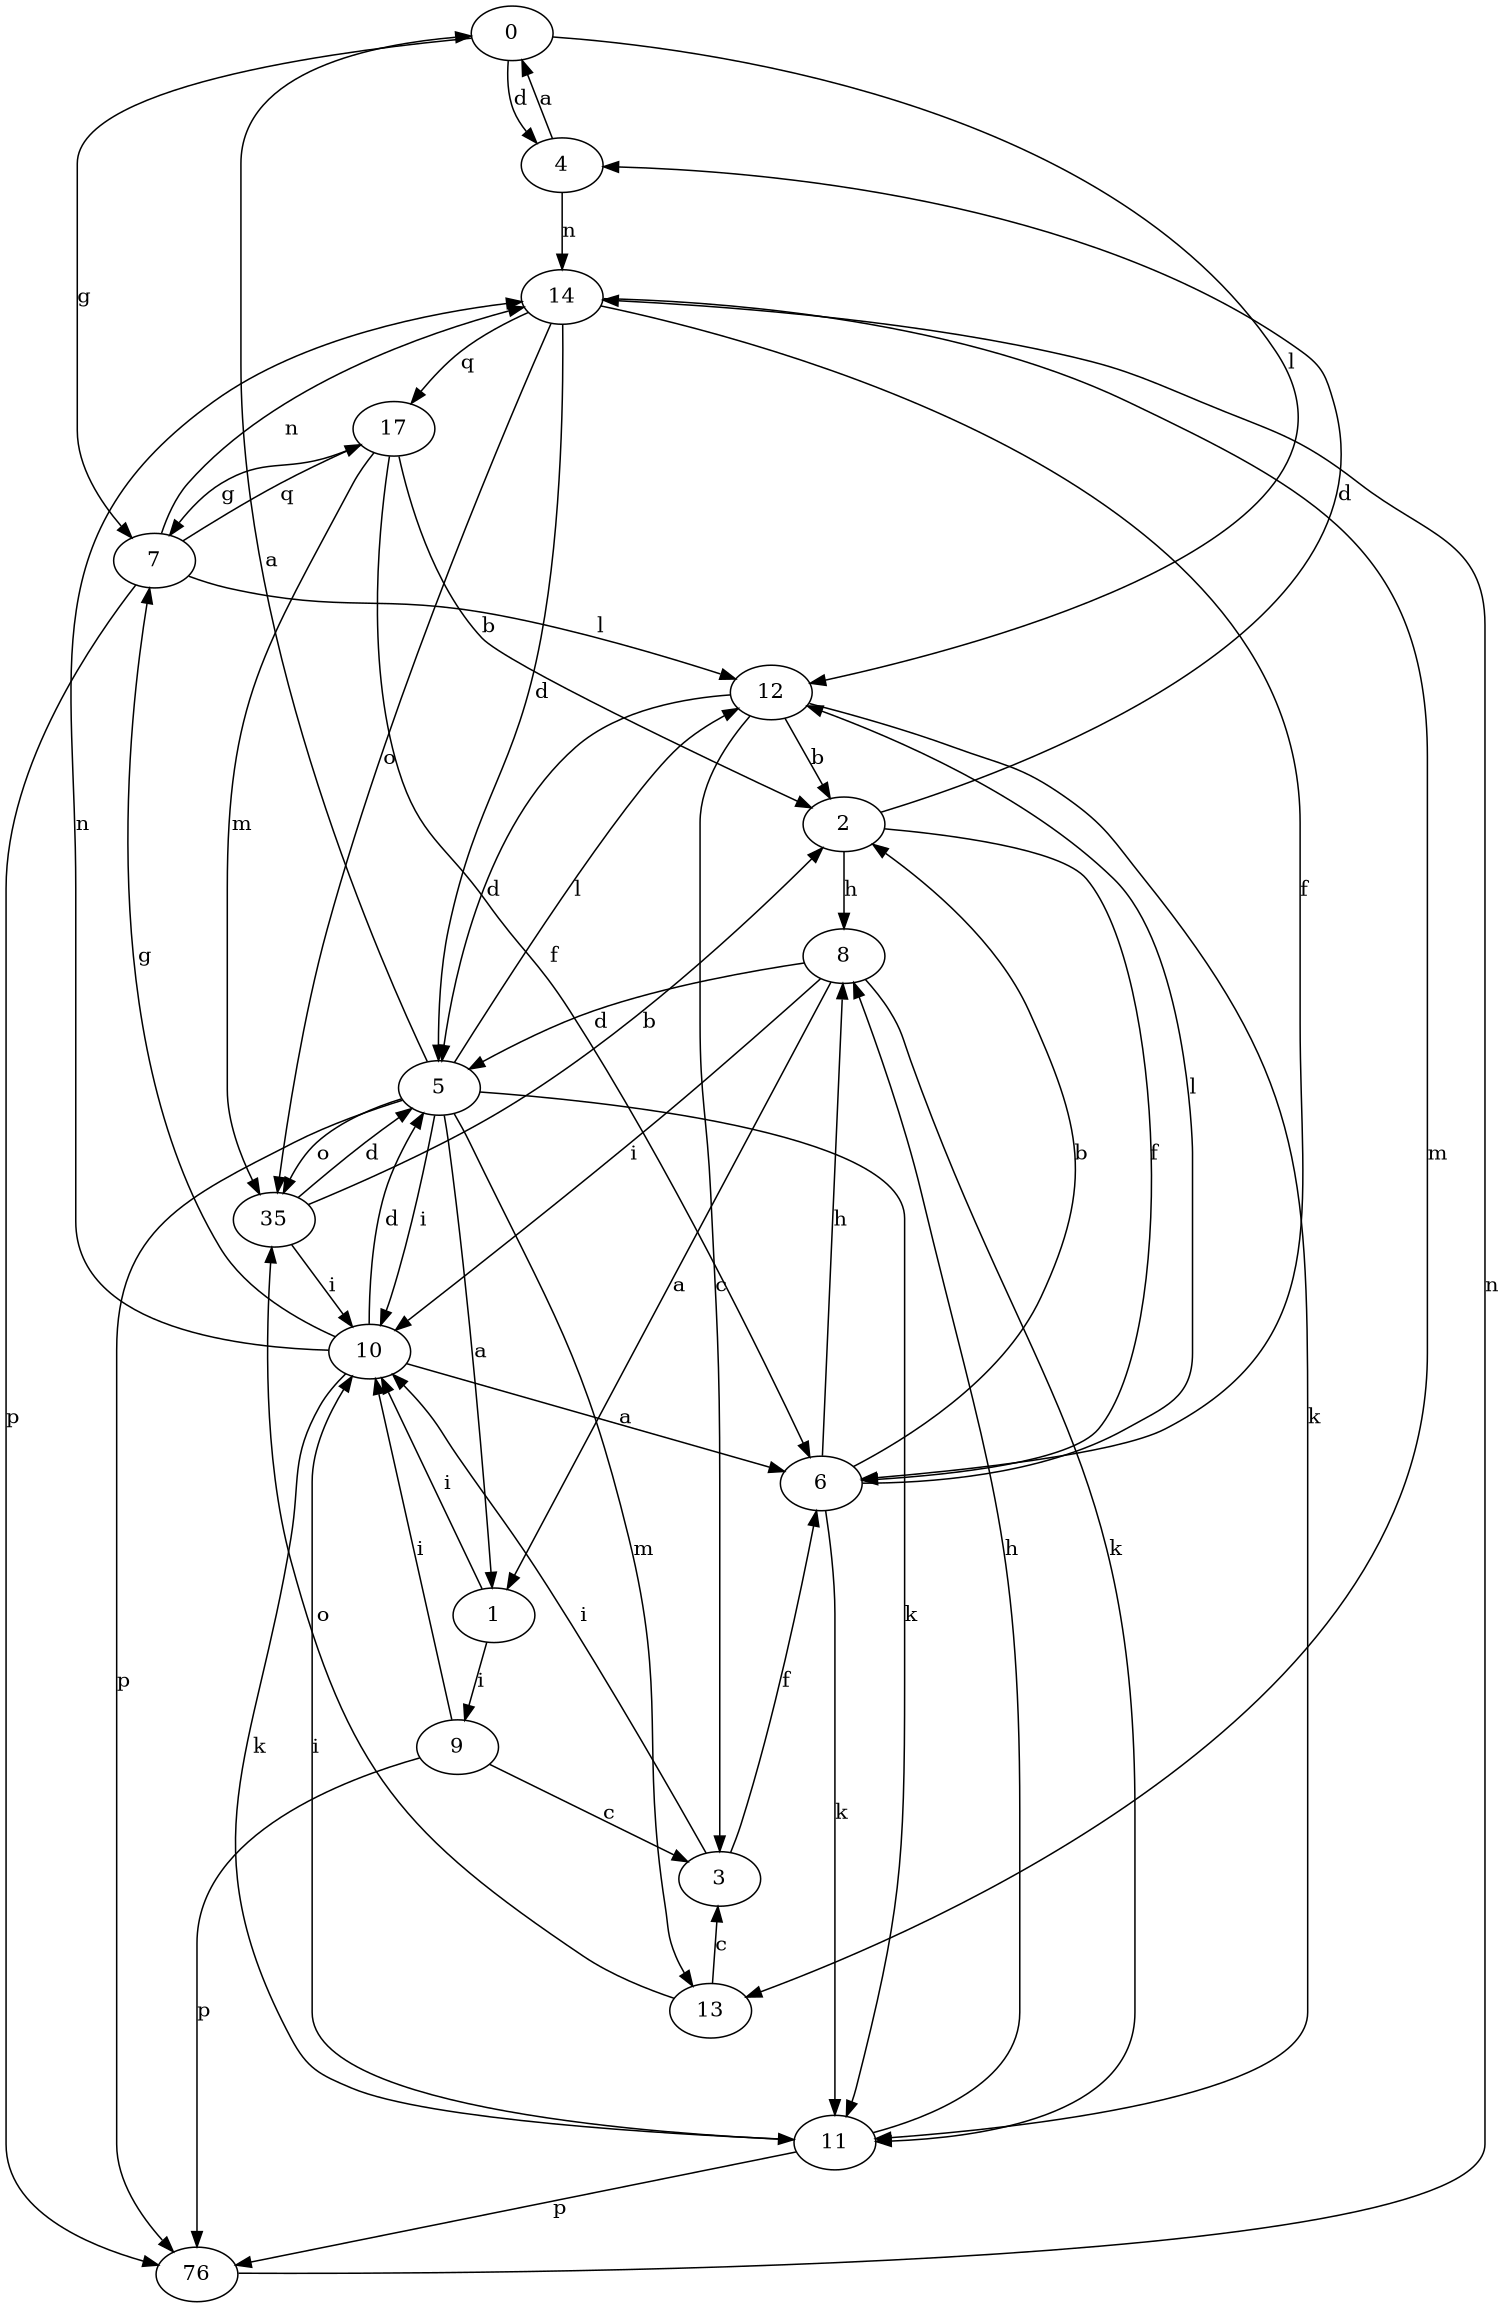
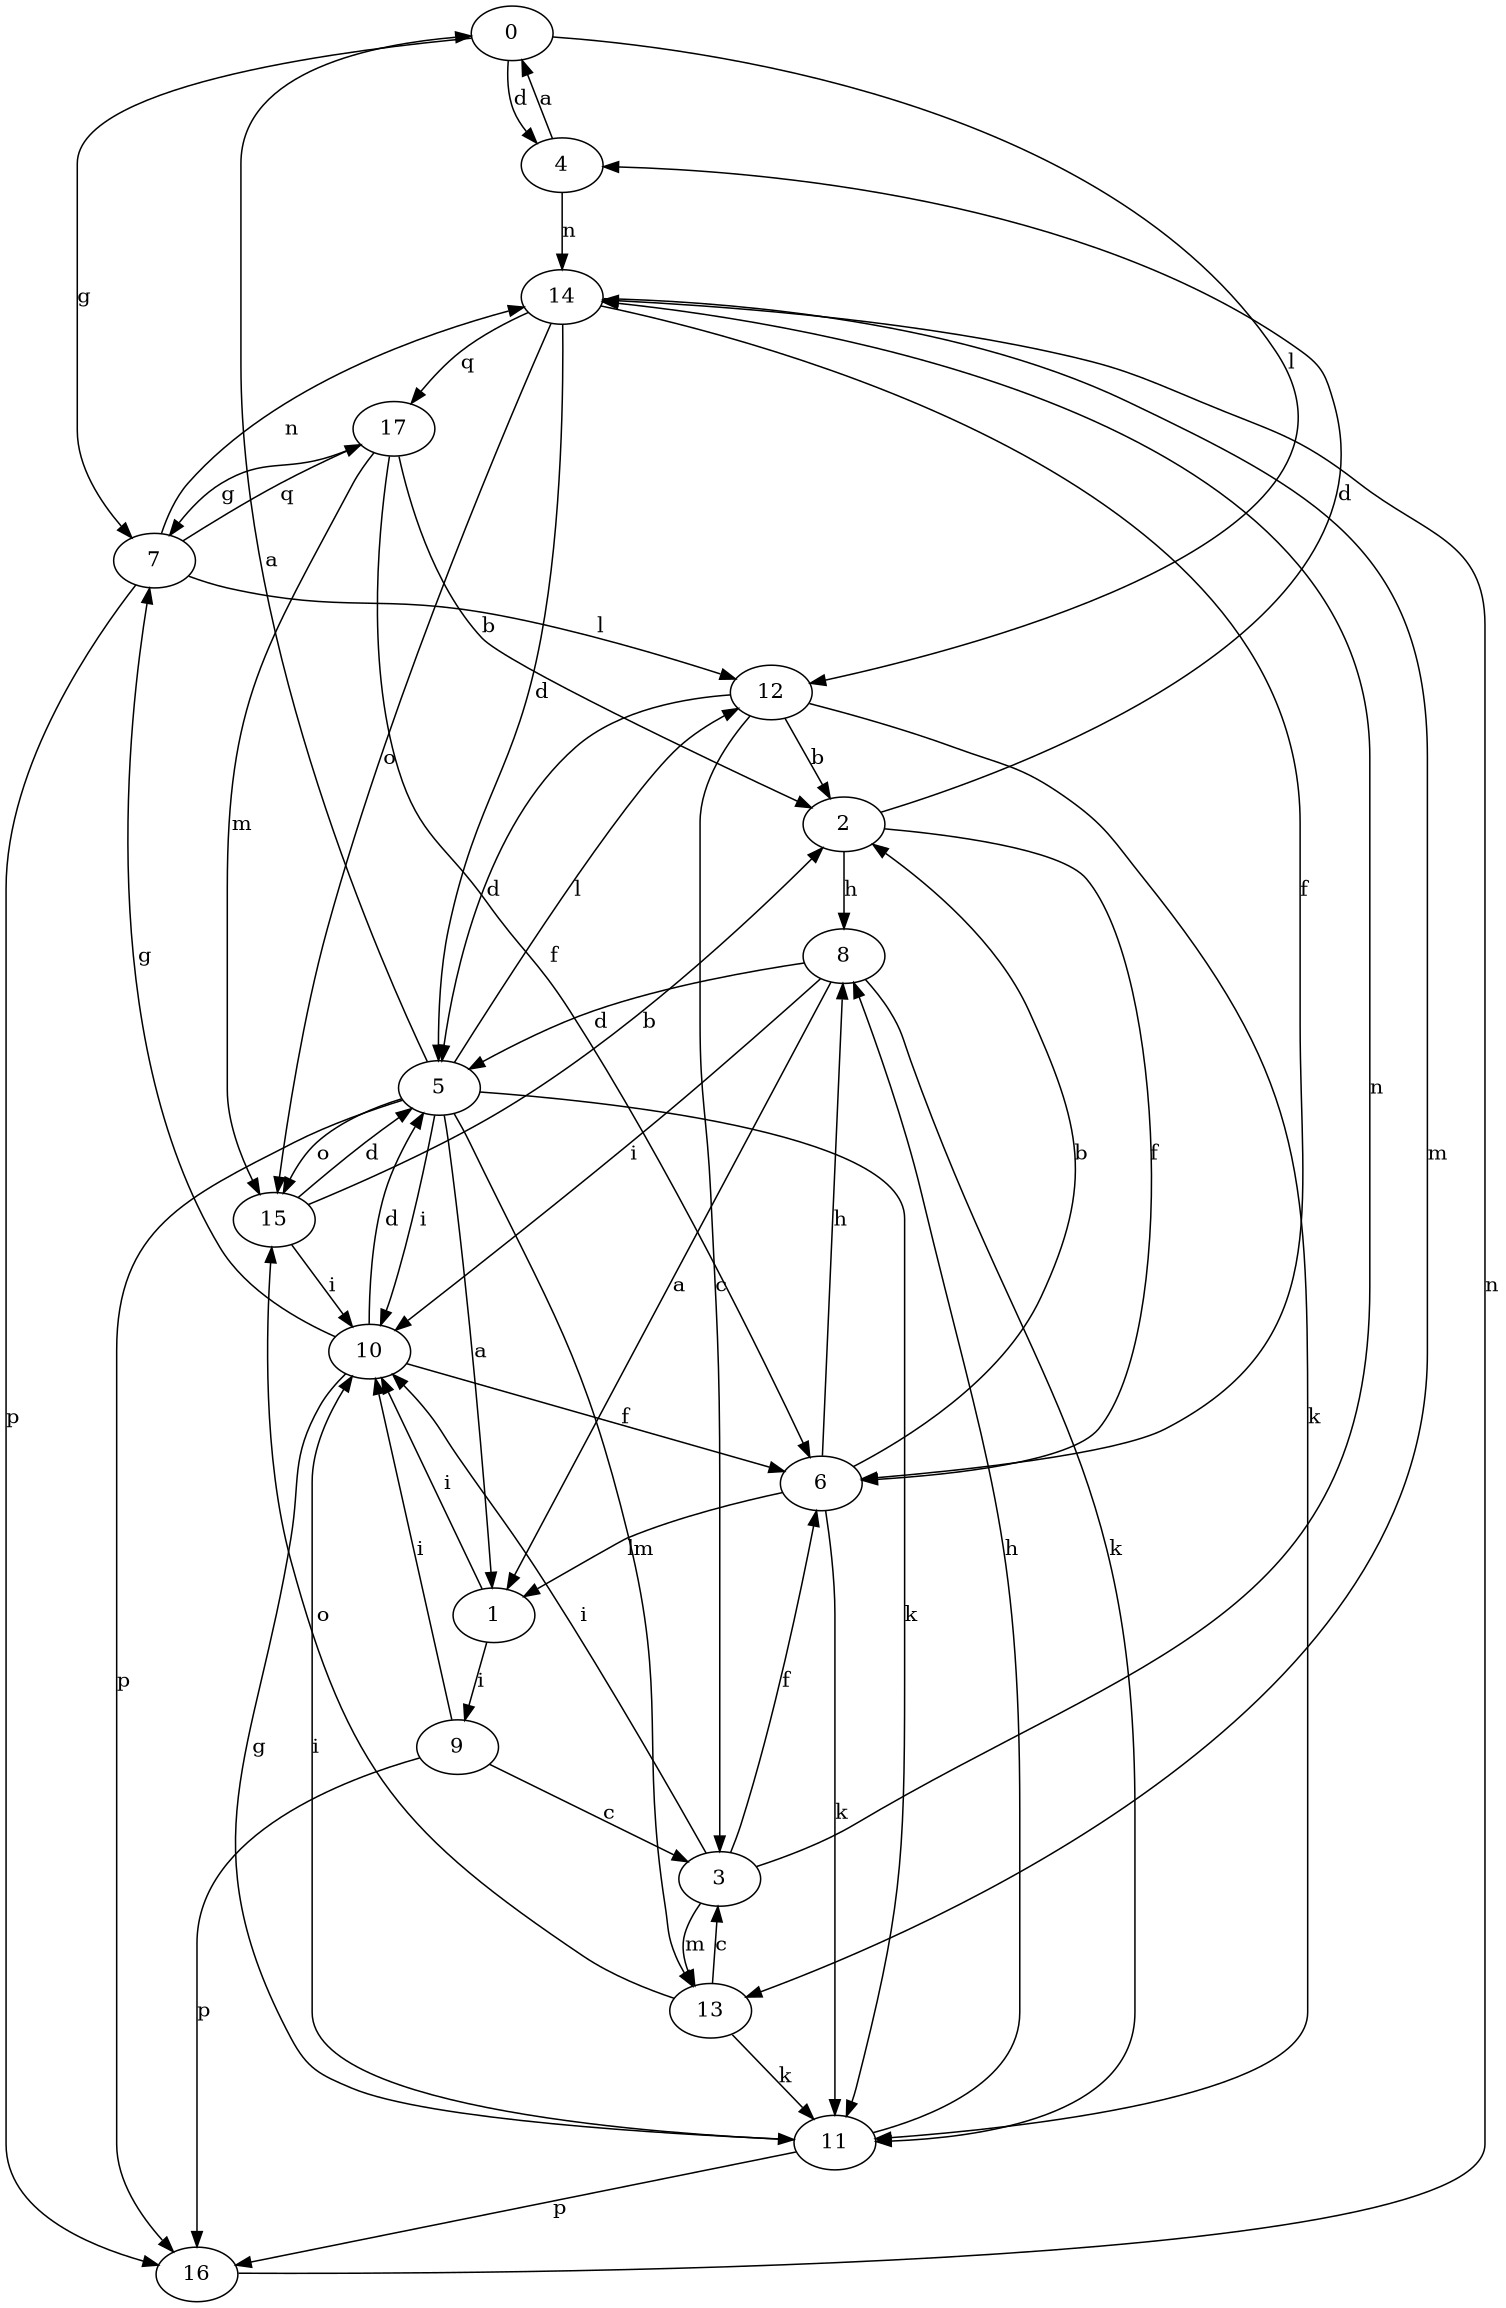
(73, 787) -> (1370, 998)
(1191, 1128) -> (655, 1528)
(274, 1220) -> (274, 1220)
(626, 1418) -> (626, 1418)
(260, 1747) -> (260, 1747)
none -> (684, 1936)
none -> (767, 2071)
(197, 2274) -> (197, 2274)
